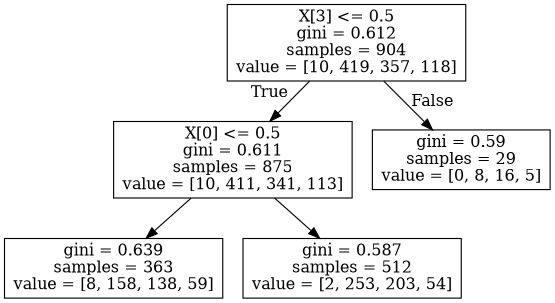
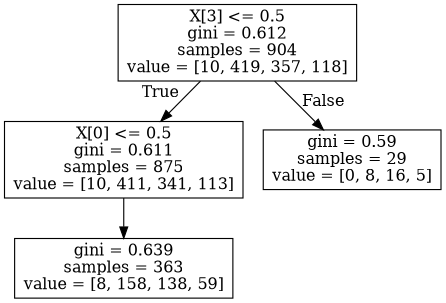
(352, 268) -> none
